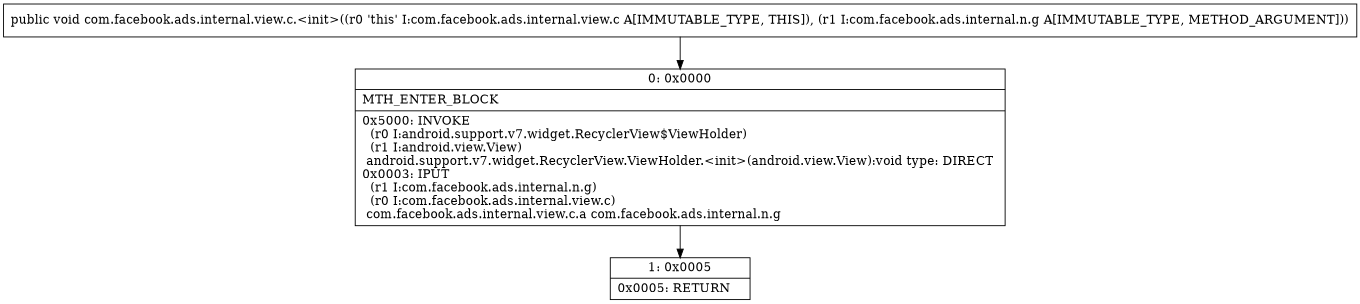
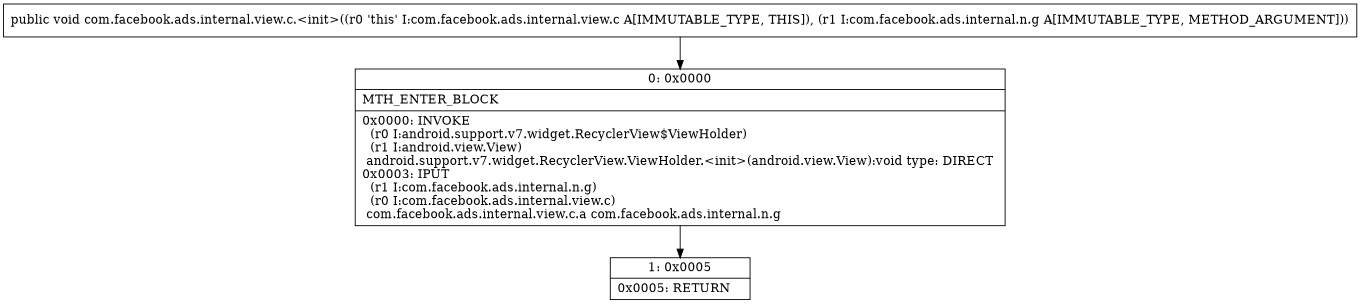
(421, 121) -> (421, 121)
